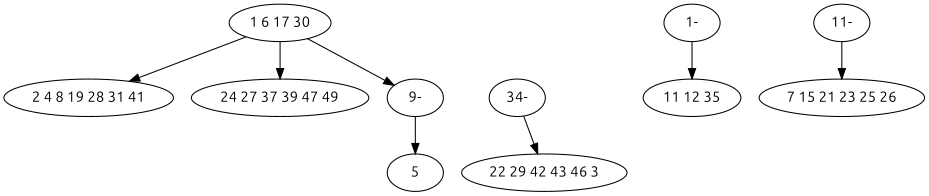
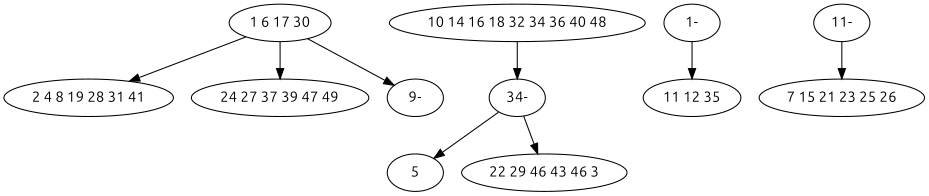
none -> (517, 23)
(415, 130) -> (471, 132)
(544, 173) -> (544, 173)
